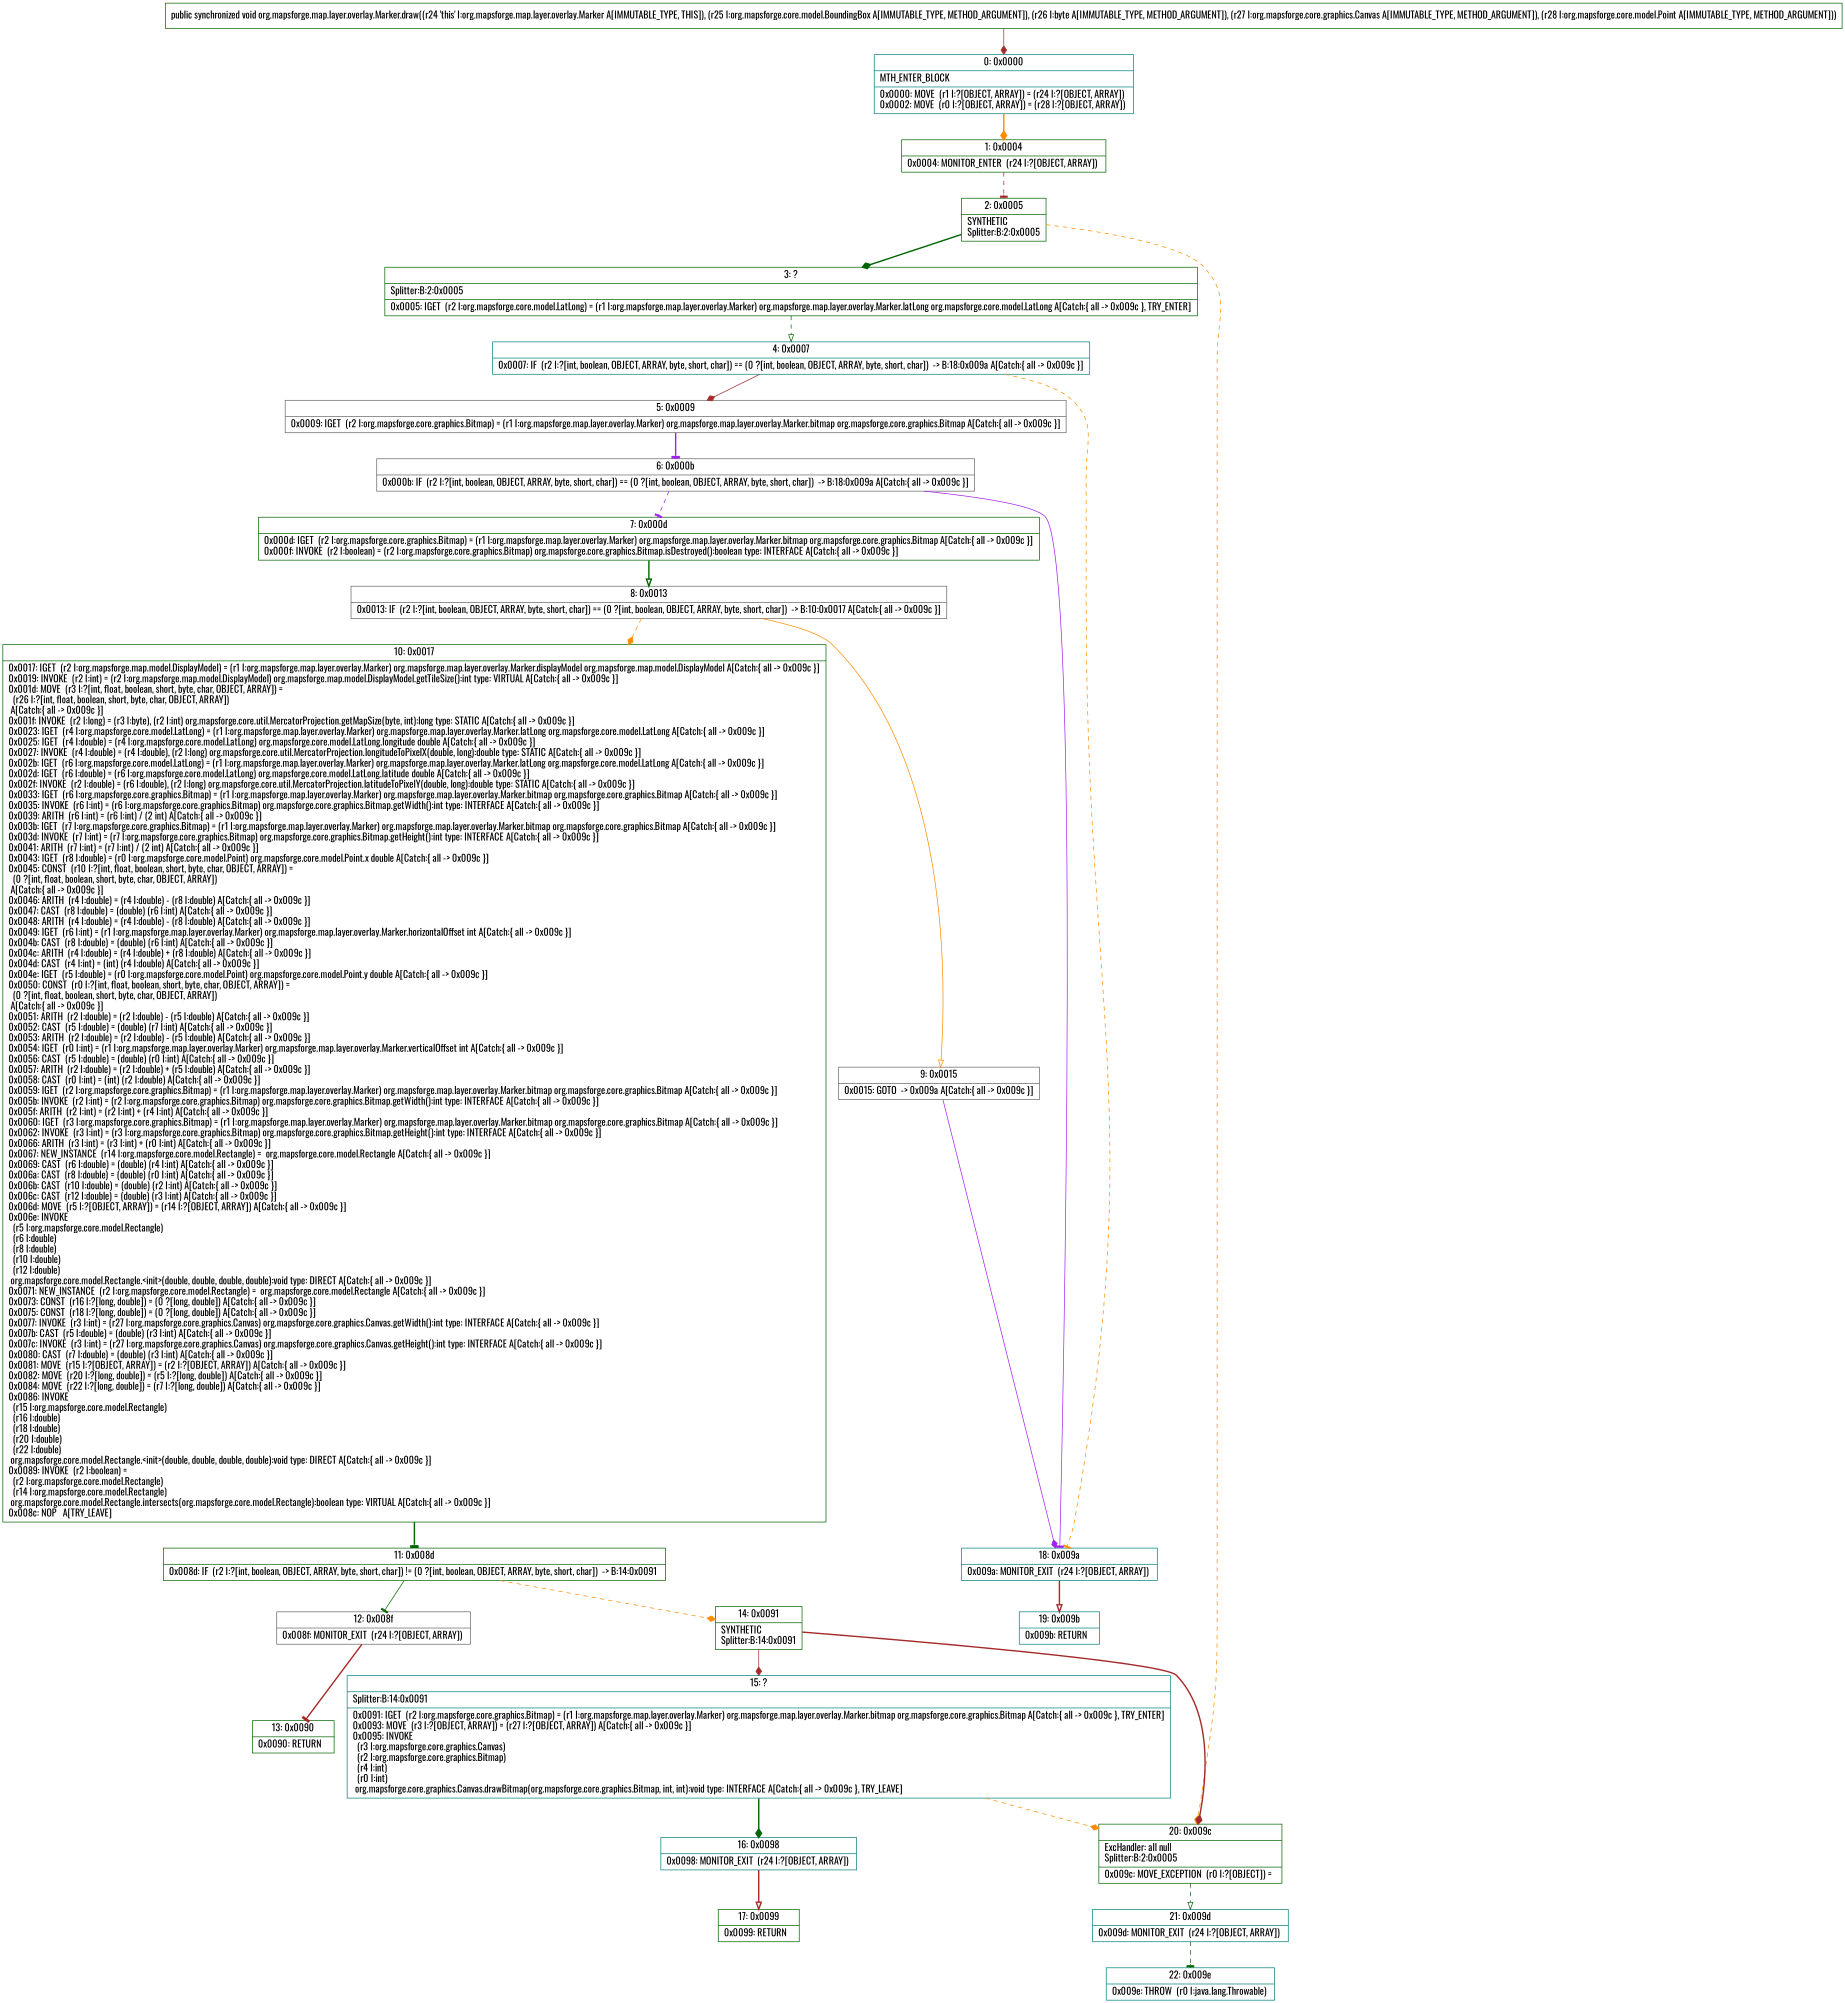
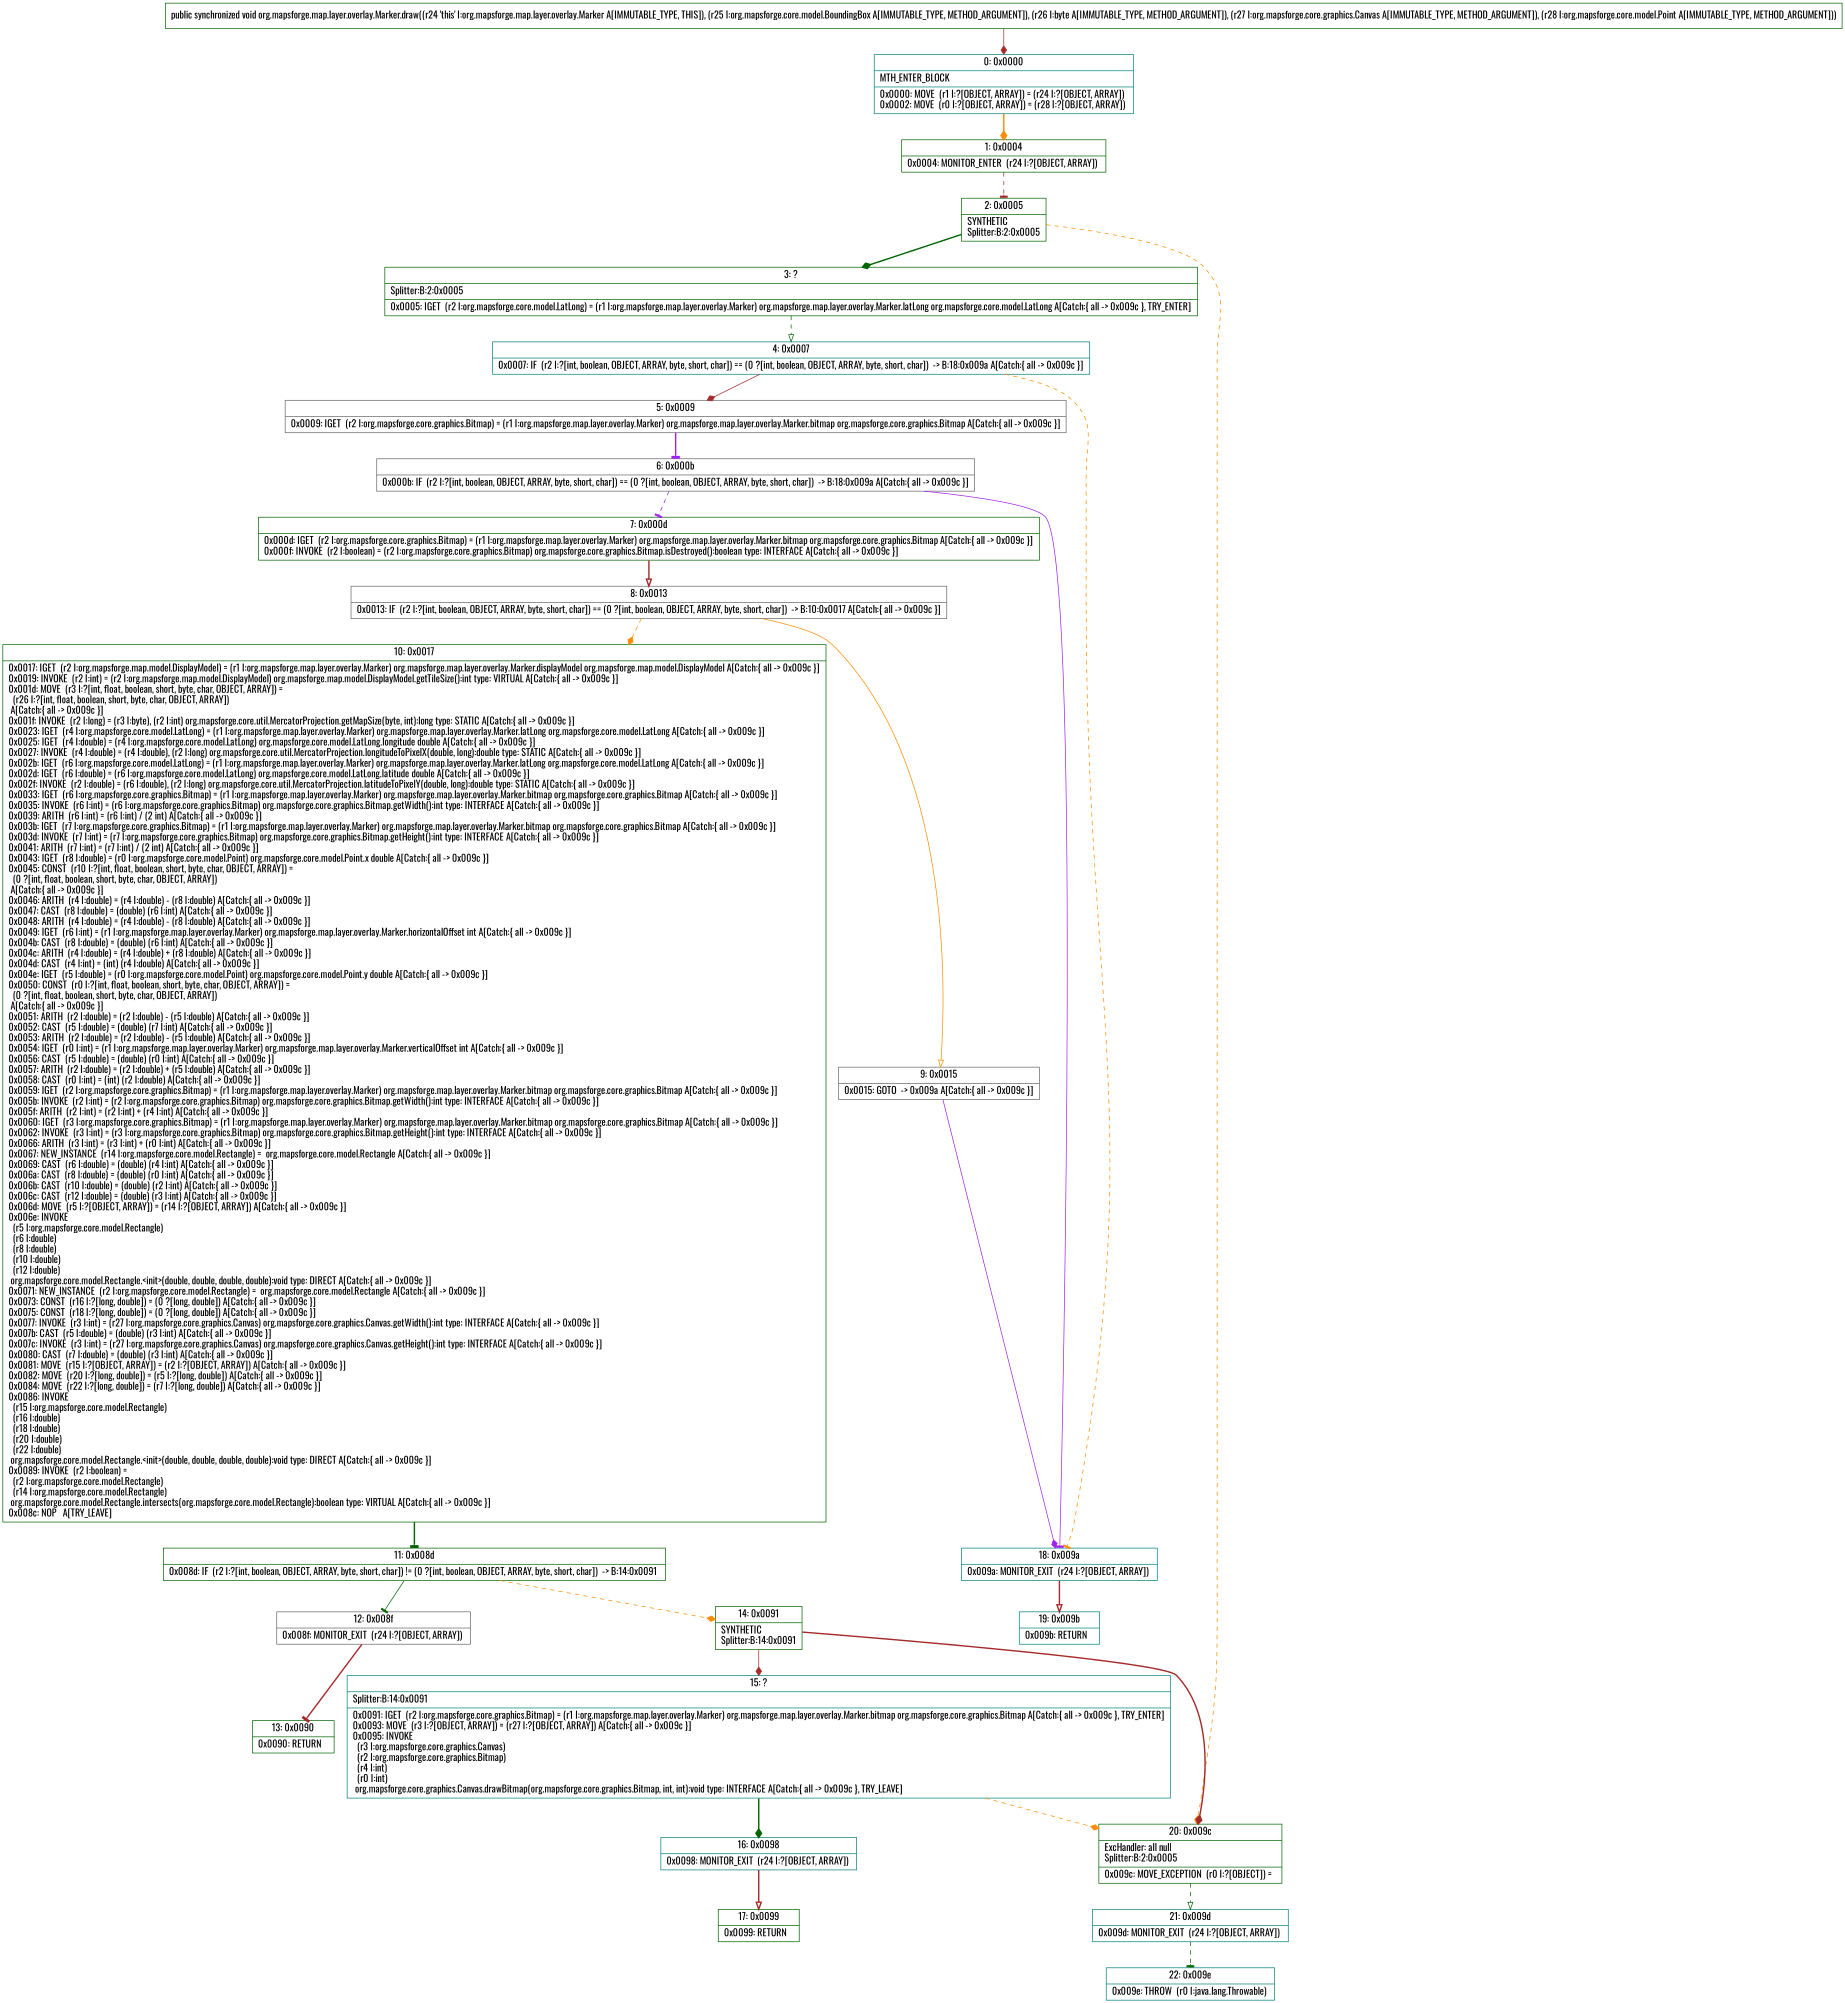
(649, 570) -> (649, 570)
